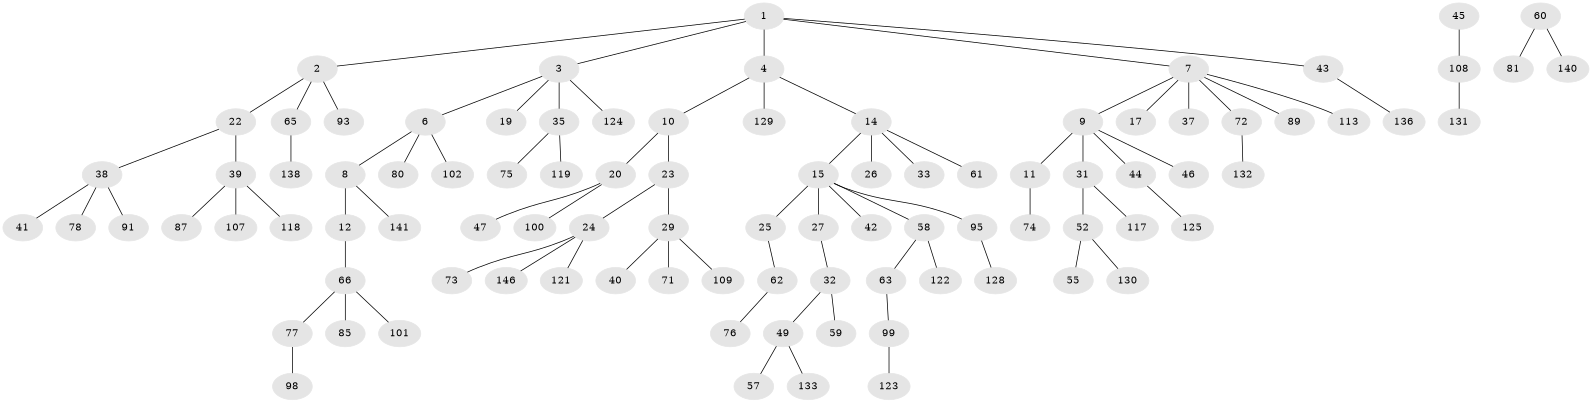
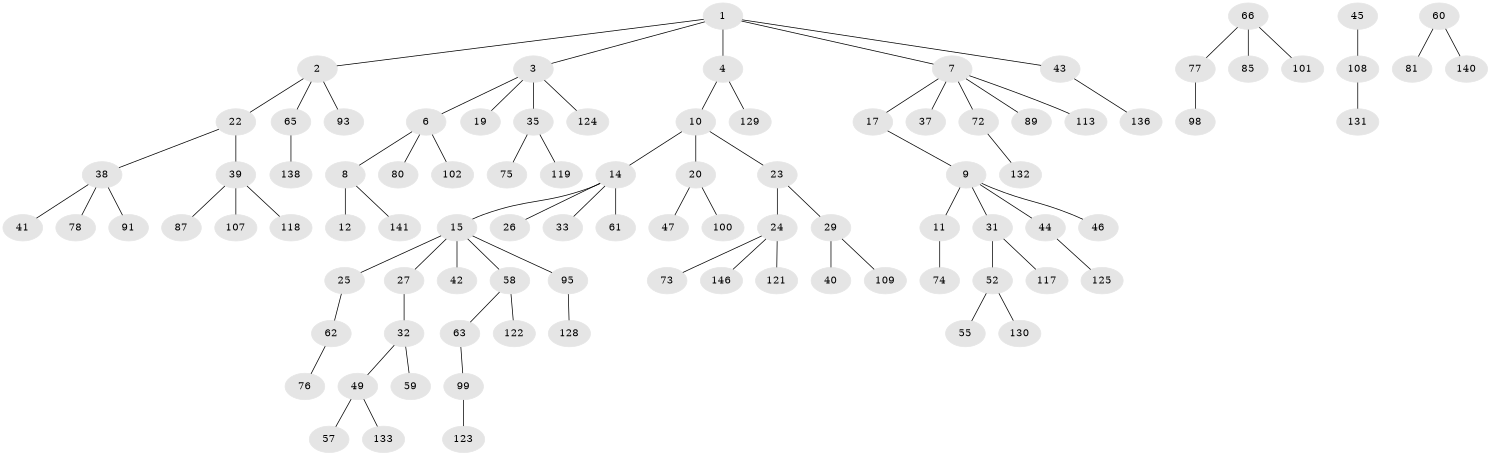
(818, 95) -> (656, 148)
(1136, 95) -> (919, 148)
(345, 254) -> none
(669, 281) -> none
